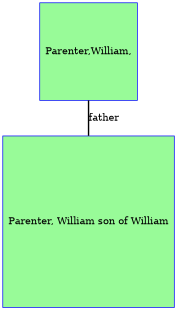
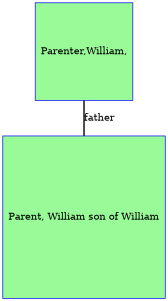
(89, 222) -> (84, 217)
